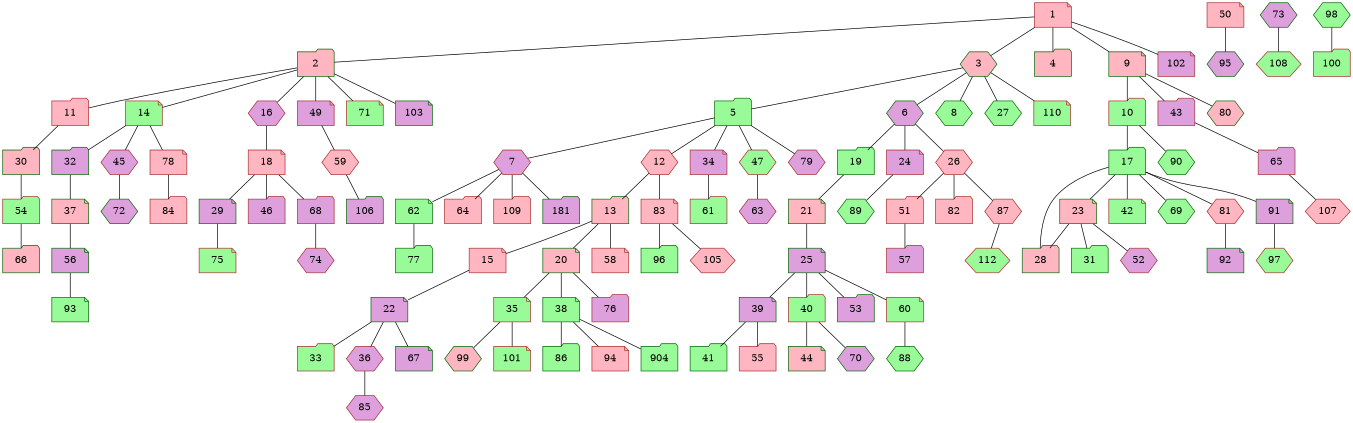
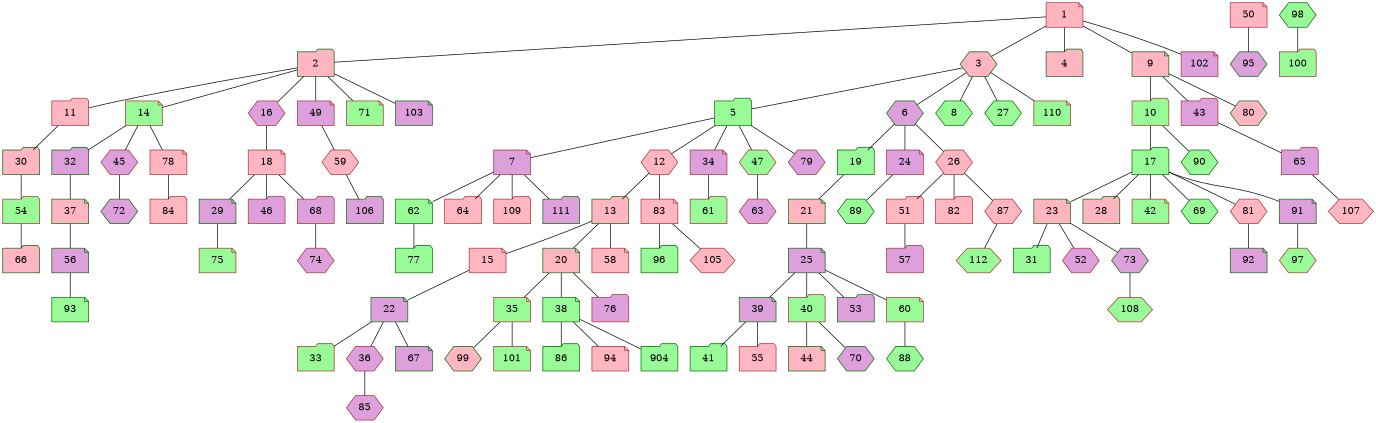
(512, 162) -> (512, 162)
(561, 211) -> (561, 211)
(1059, 236) -> (1094, 238)
